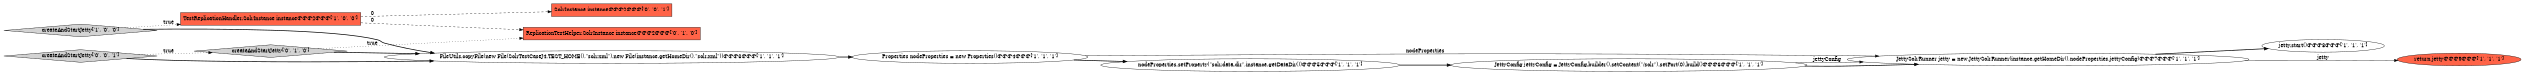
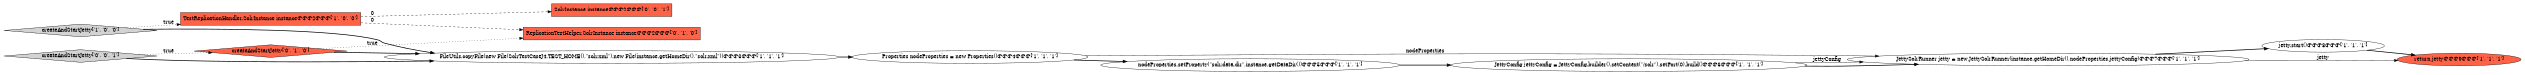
(271, 51) -> (271, 51)
none -> (2389, 52)
